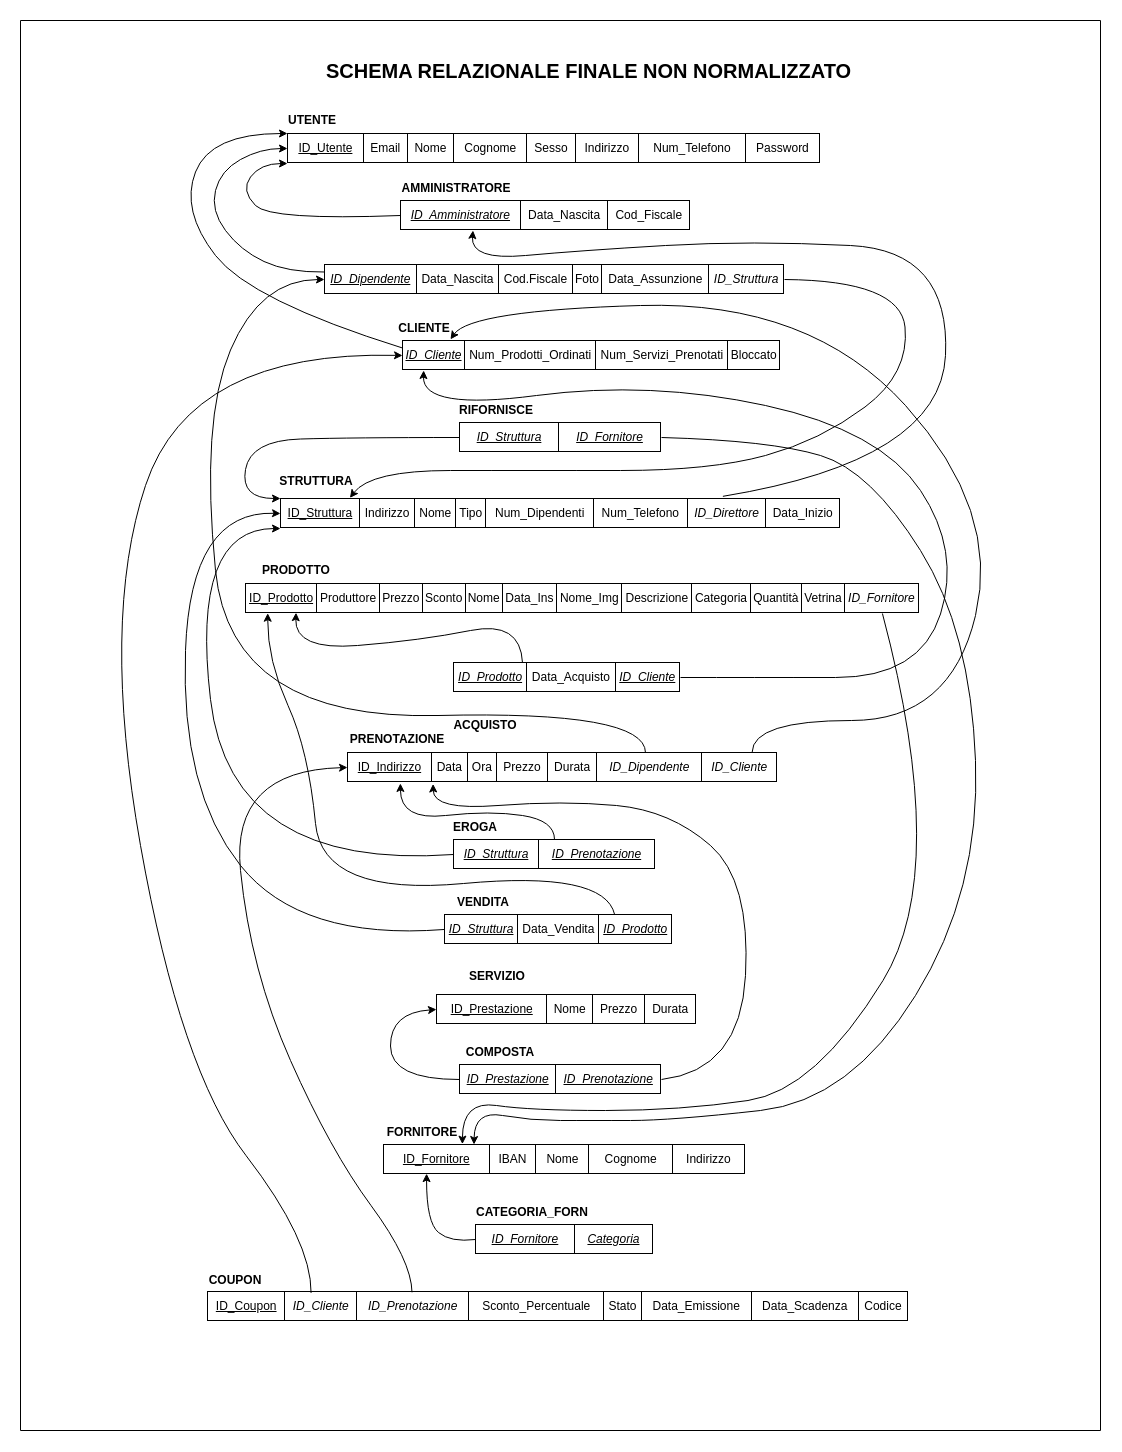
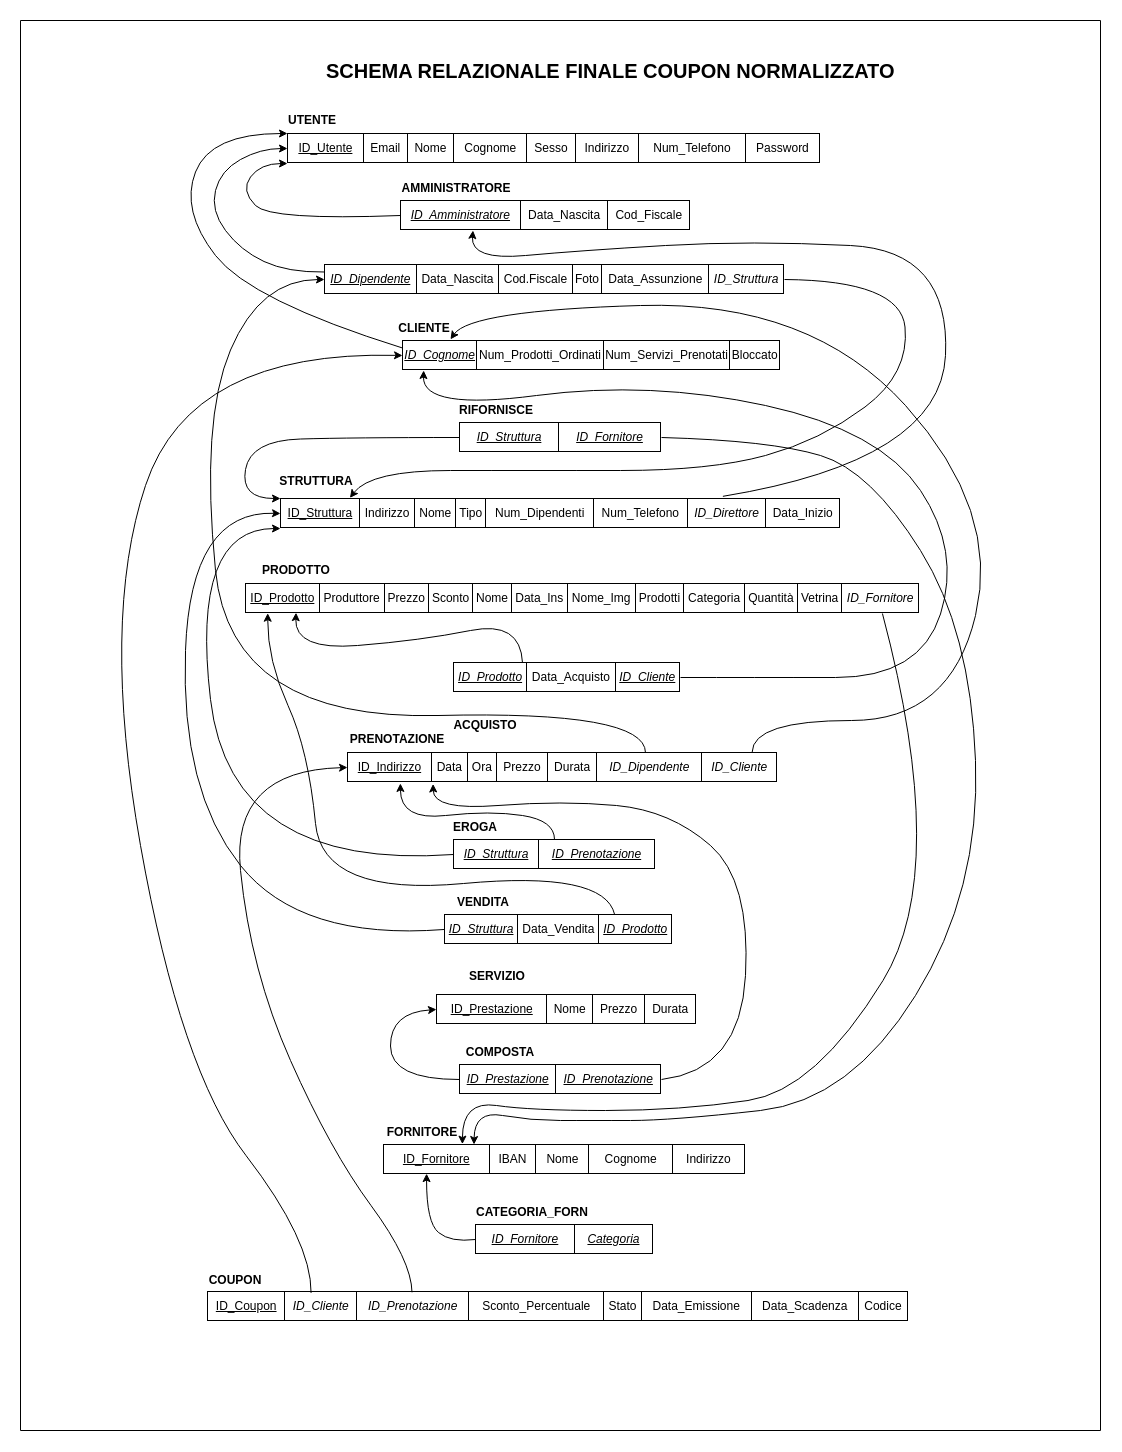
(461, 71) -> (471, 71)
(592, 348) -> (592, 348)
(583, 591) -> (583, 591)
